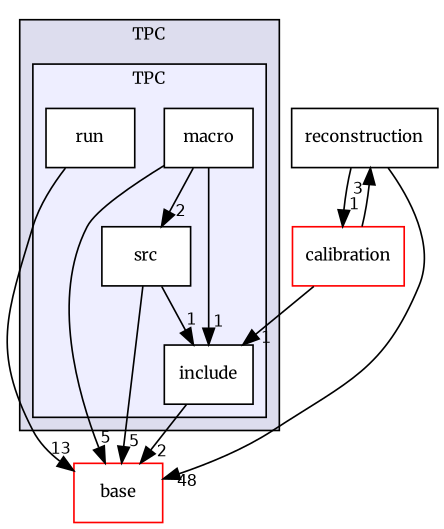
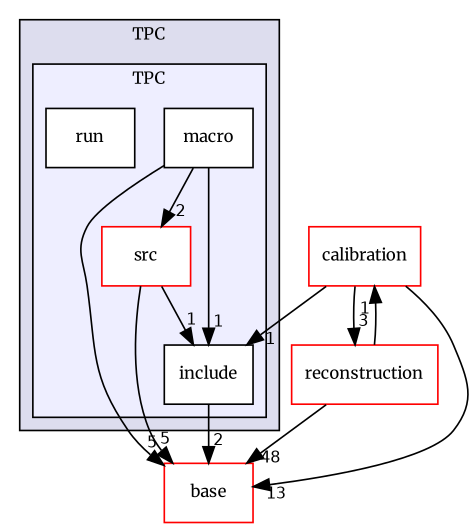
(365, 138) -> (365, 375)
(146, 256) -> (146, 256)
(9, 316) -> (444, 439)
